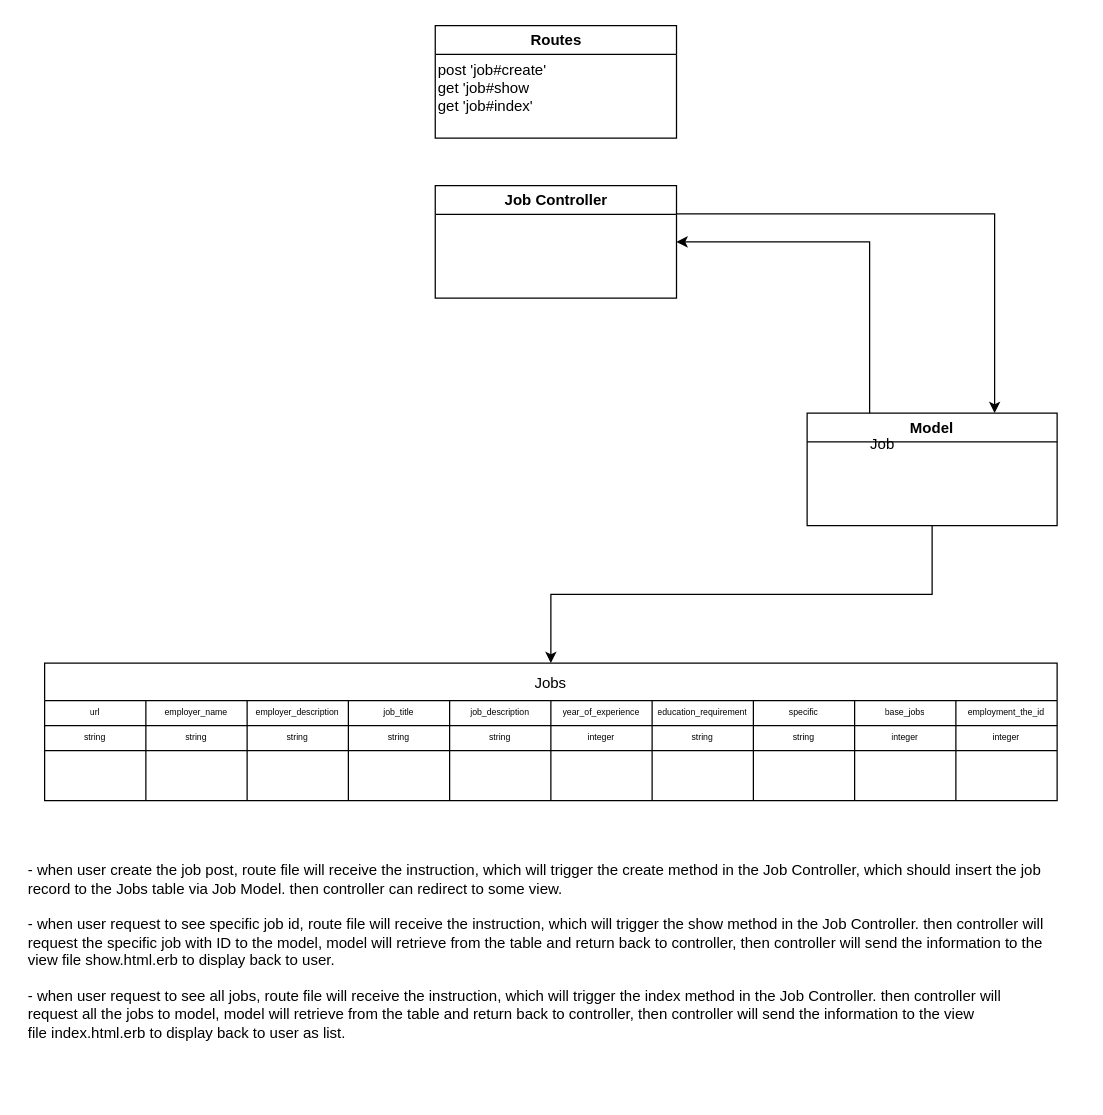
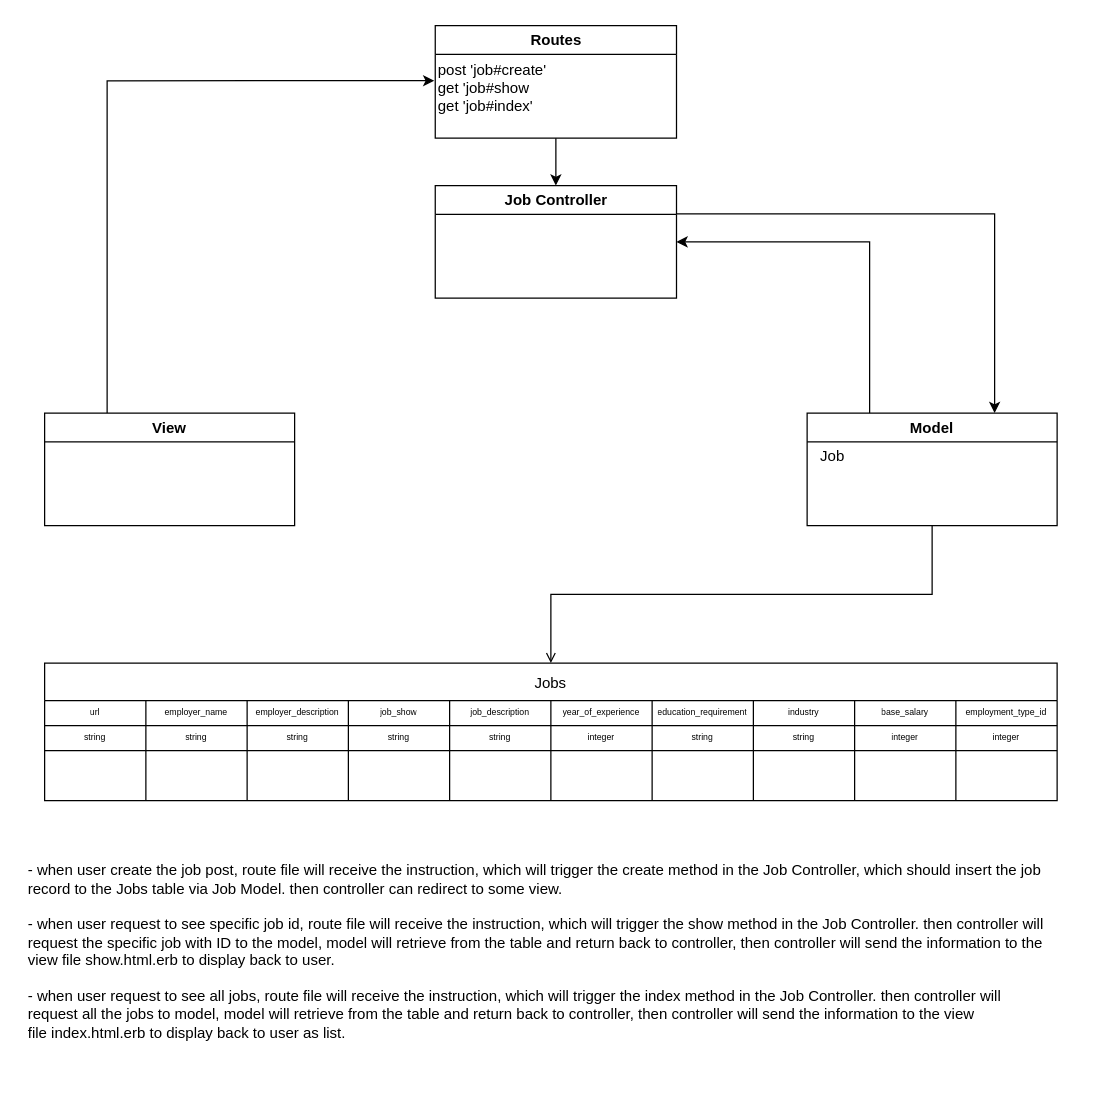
none -> (107, 88)
none -> (556, 161)
(882, 444) -> (832, 457)
none -> (169, 469)
(551, 653) -> (551, 655)
(399, 713) -> (399, 713)
(804, 713) -> (804, 713)
(905, 713) -> (905, 713)
(1006, 713) -> (1006, 713)
